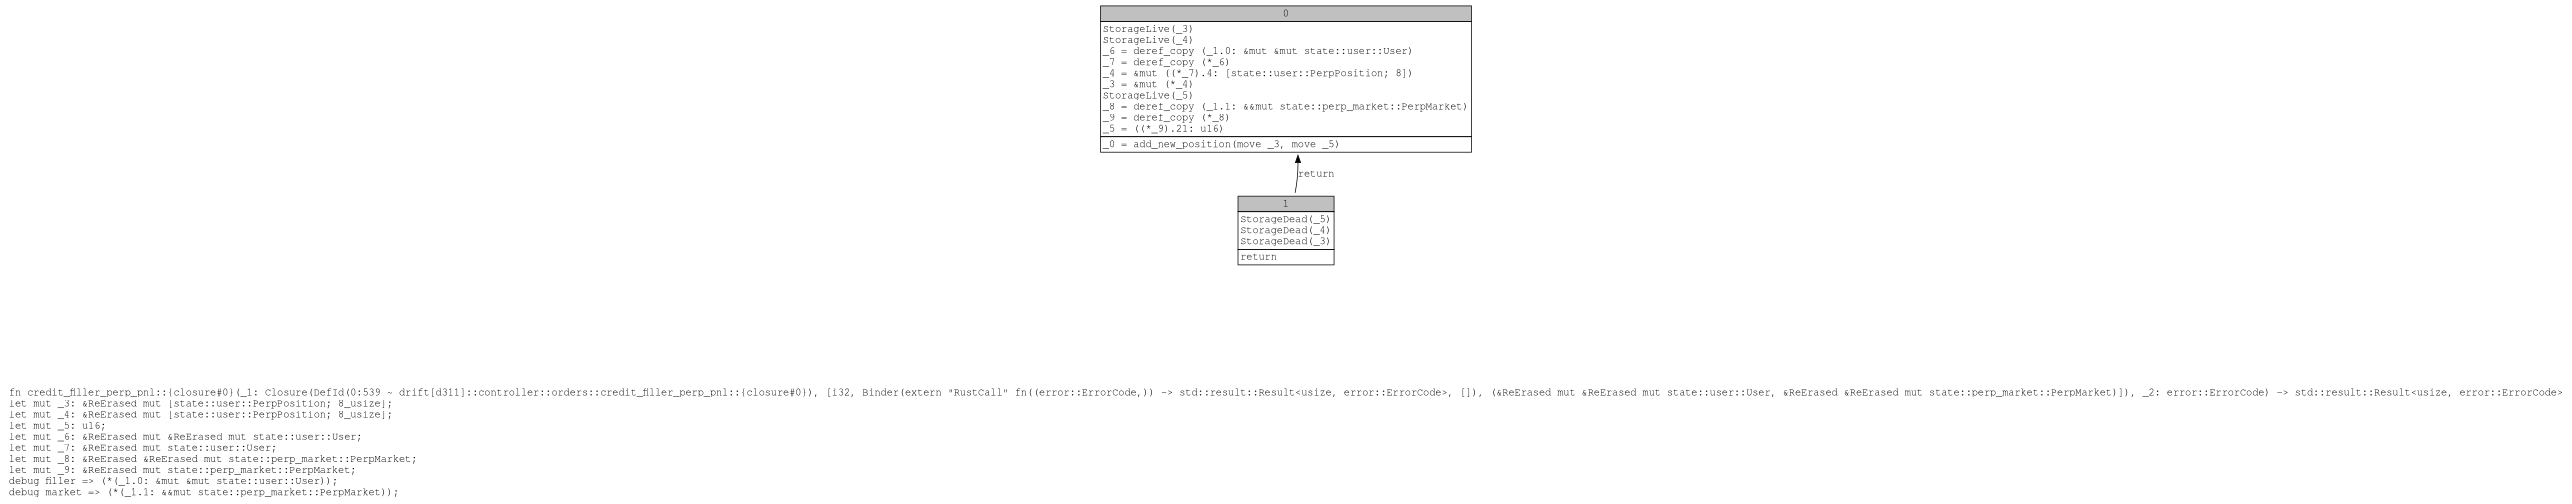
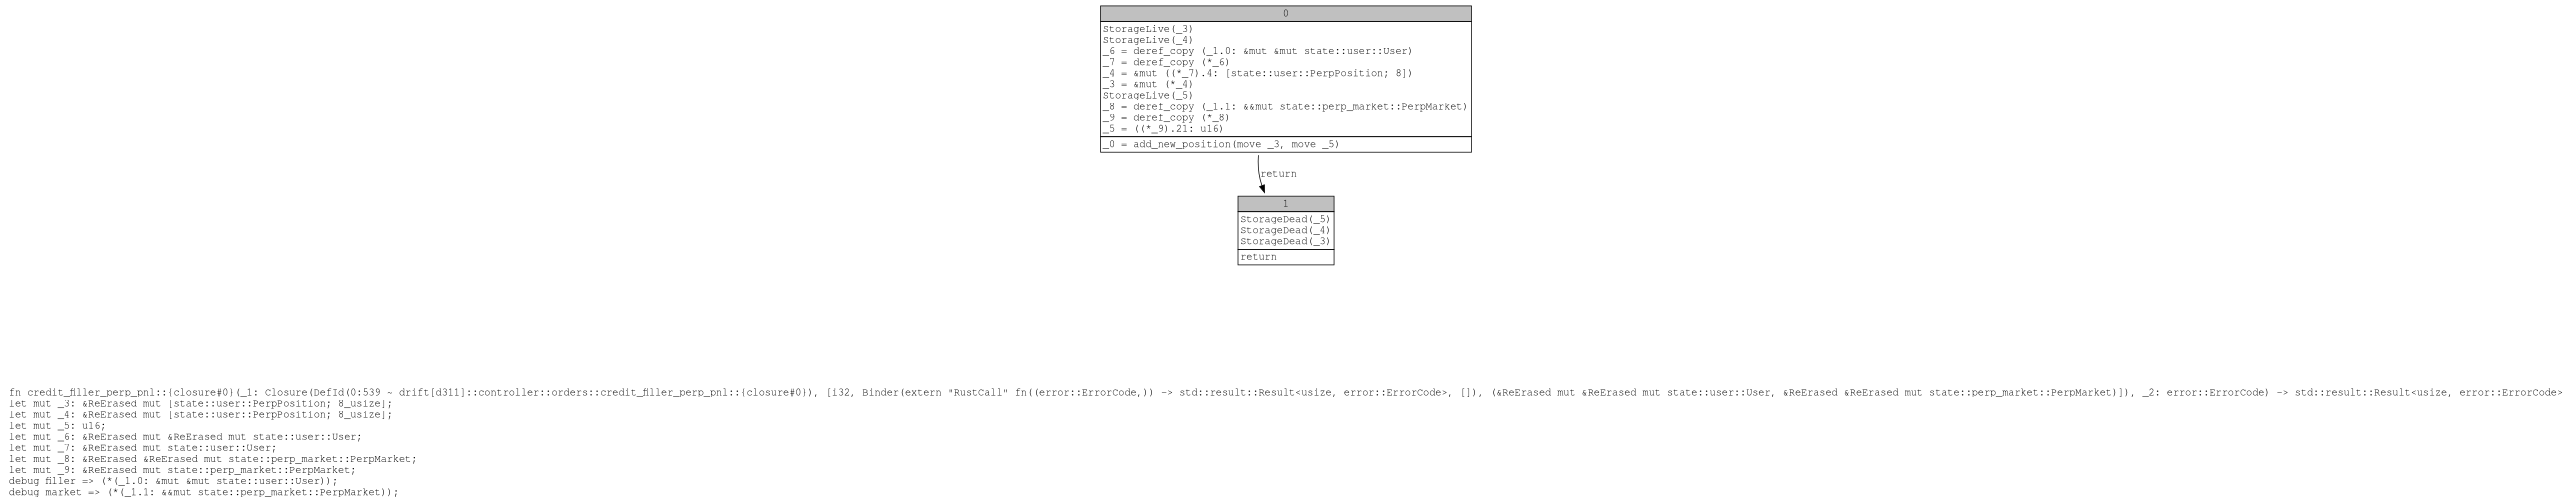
(1297, 178) -> (1259, 171)
